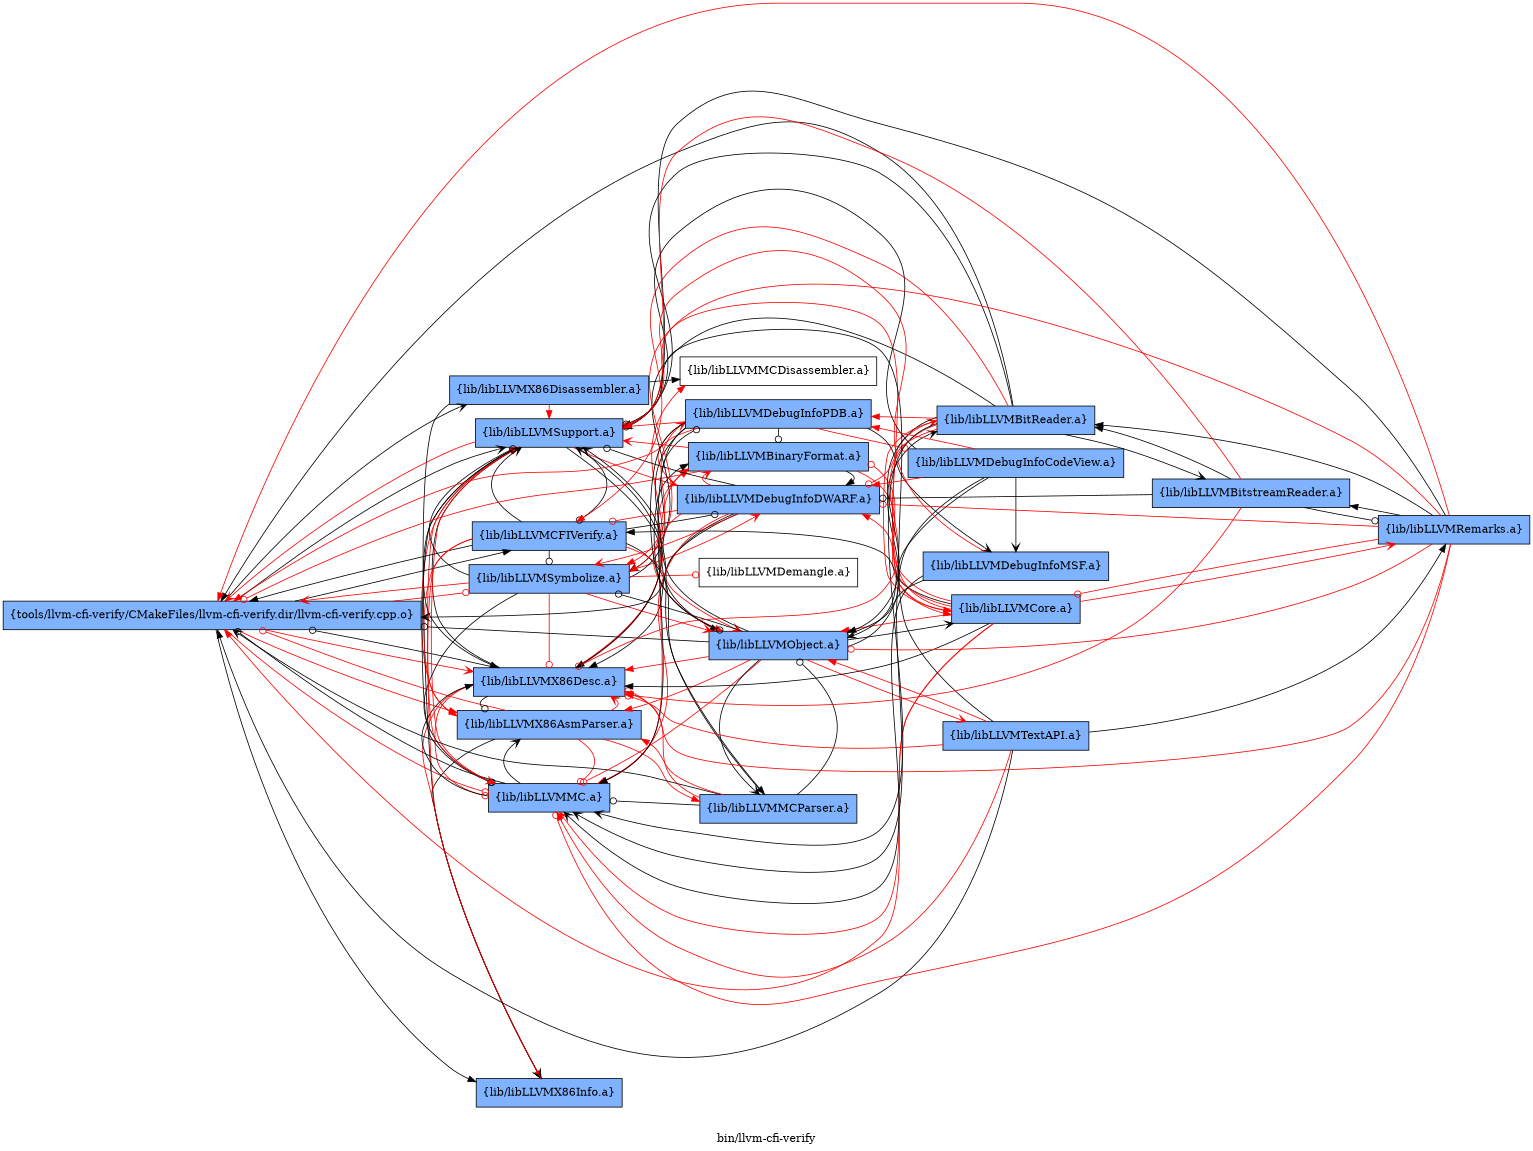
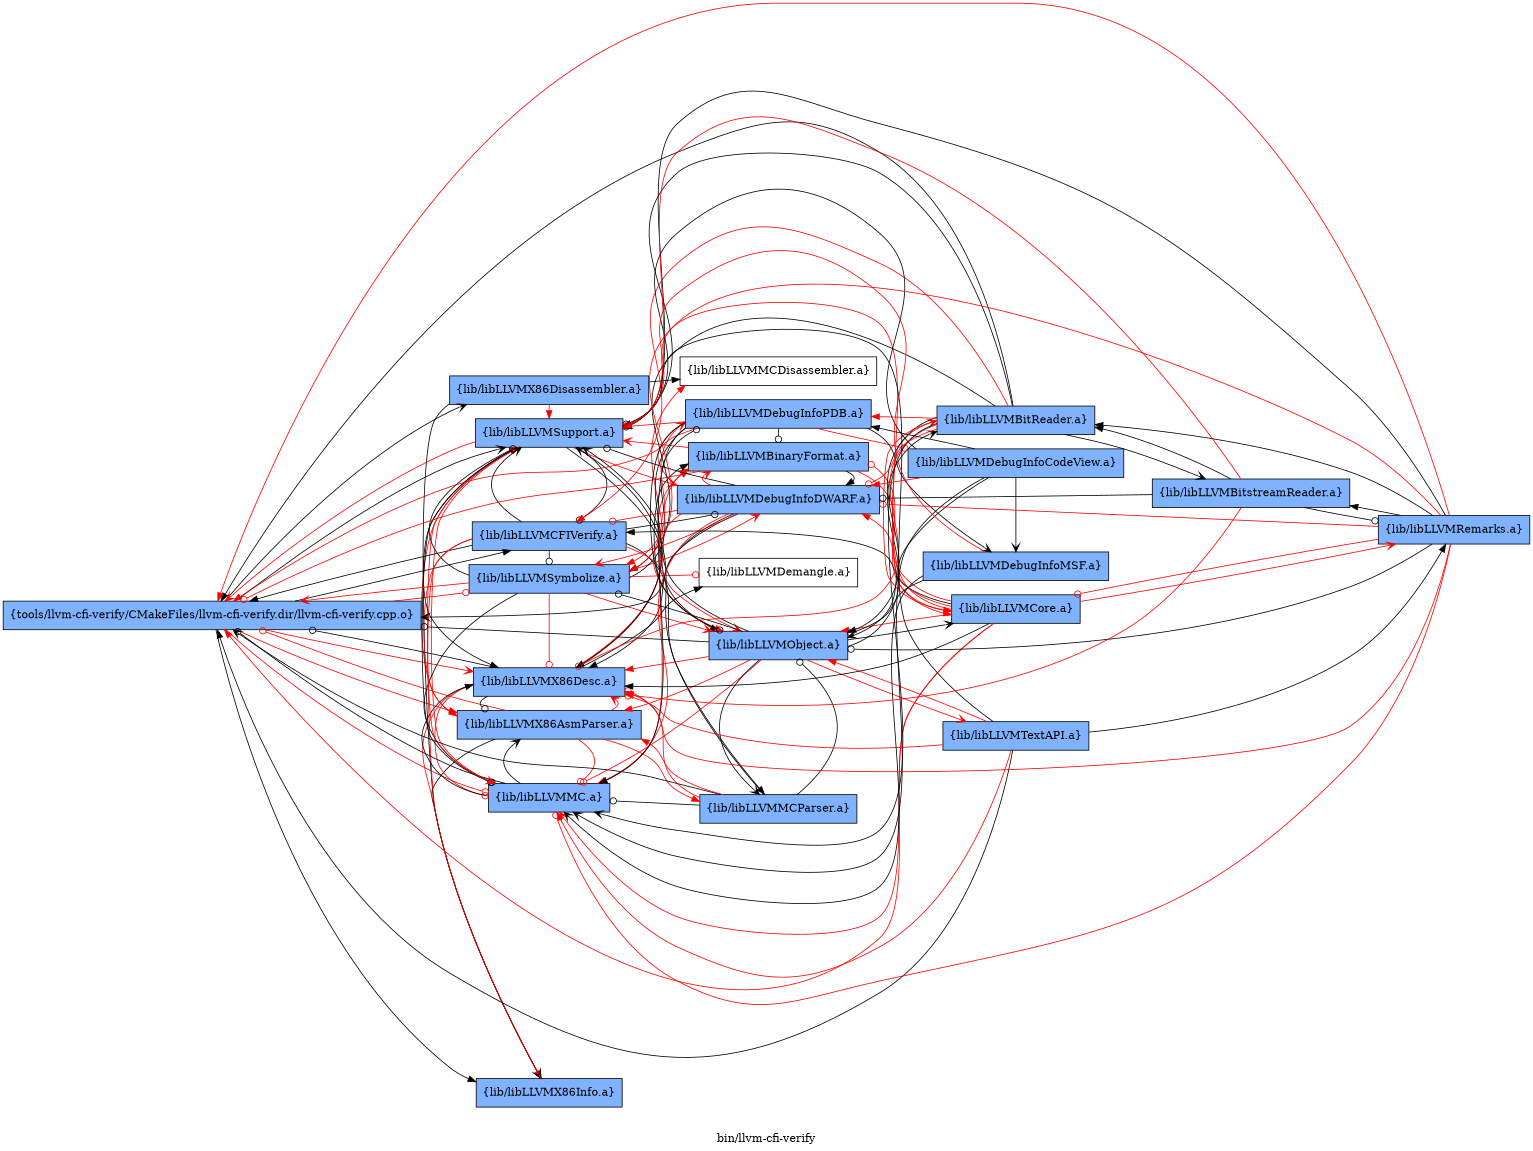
(724, 325) -> (724, 325)
(932, 440) -> (932, 440)
(433, 559) -> (641, 632)
(1151, 634) -> (1151, 634)
